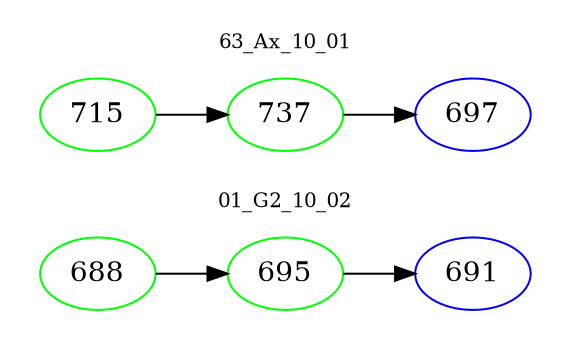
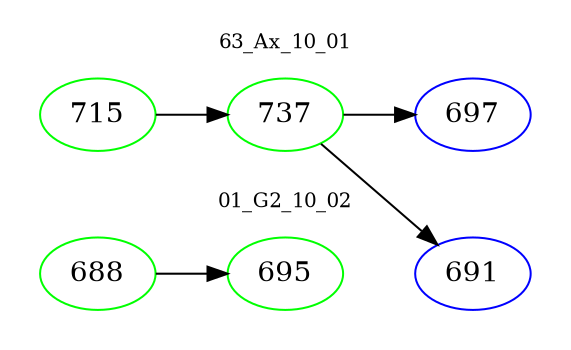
(369, 274) -> (381, 196)
